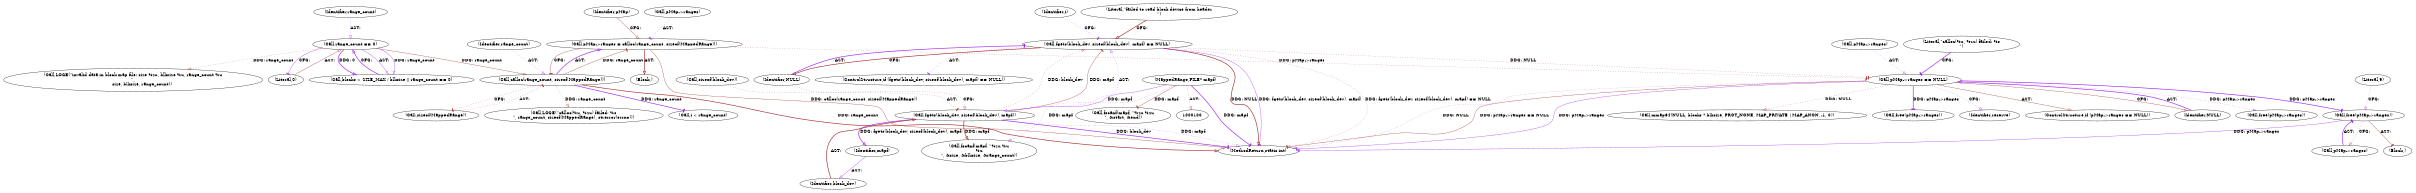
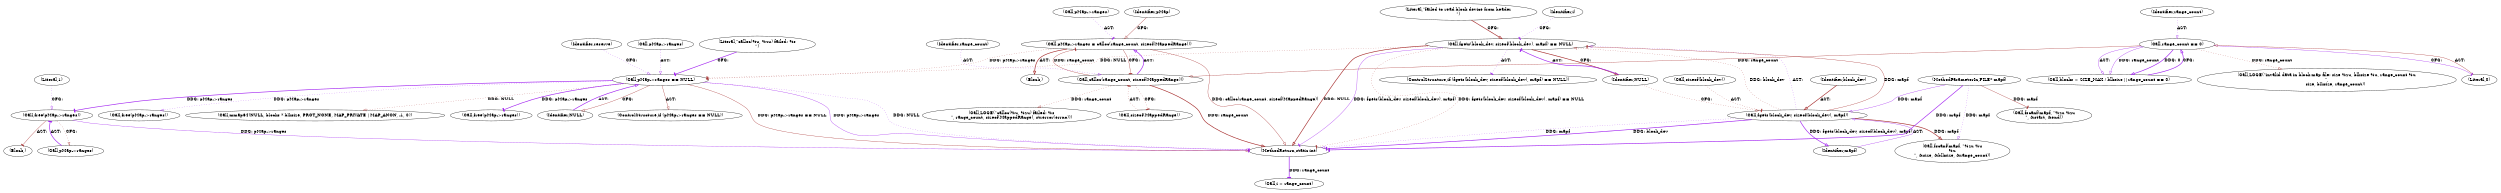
(1186, 80) -> (1969, 80)
(2373, 80) -> (52, 80)
(1956, 95) -> (625, 61)
(628, 98) -> (1289, 167)
(1192, 115) -> none
(854, 166) -> (1913, 130)
